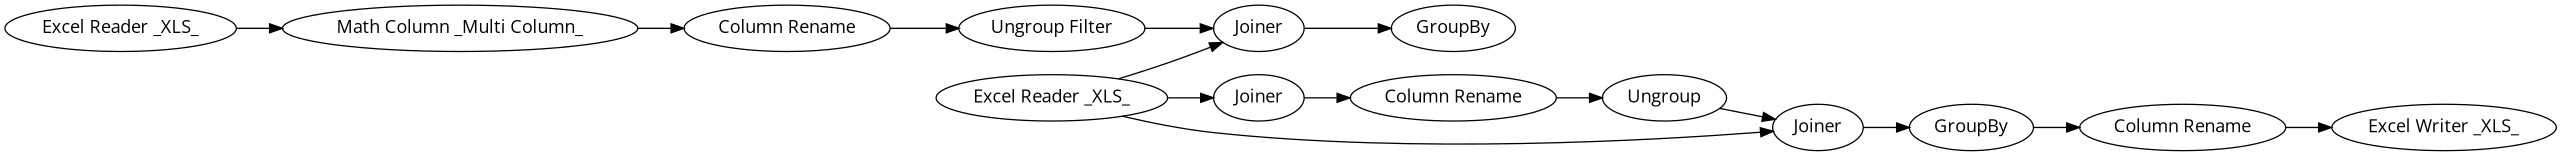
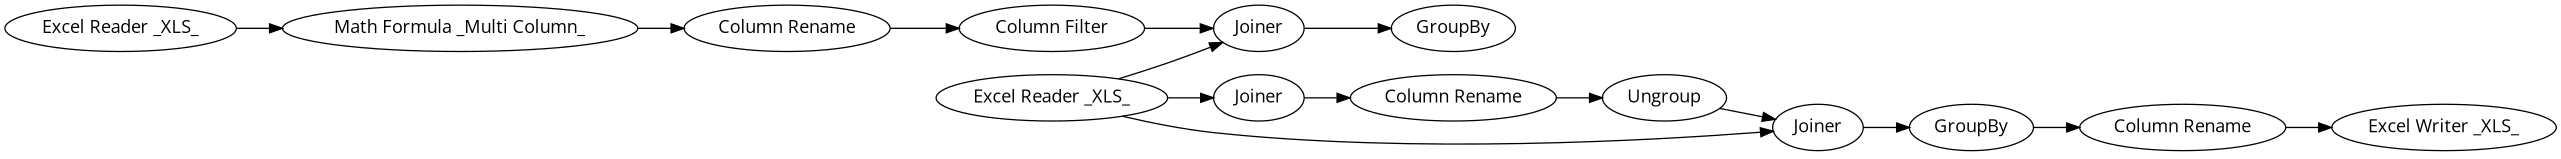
(460, 28) -> (460, 28)
(1052, 28) -> (1052, 28)
